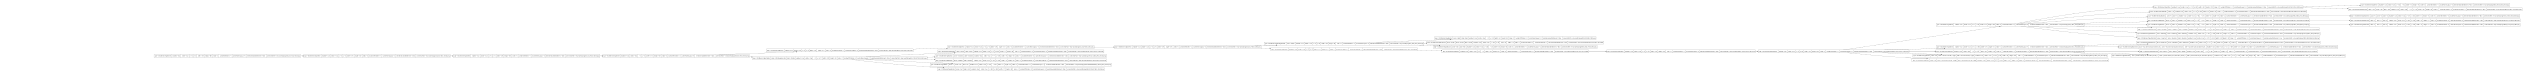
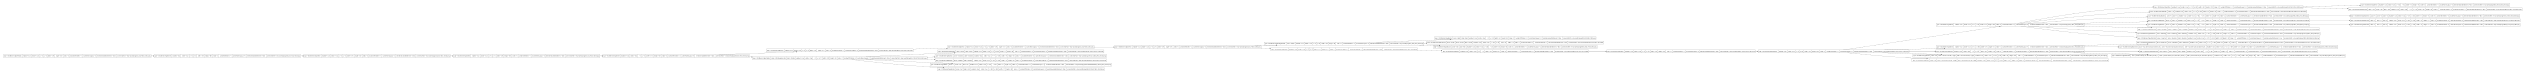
none -> (77, 56)
